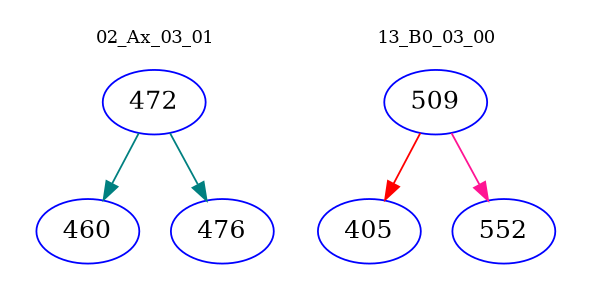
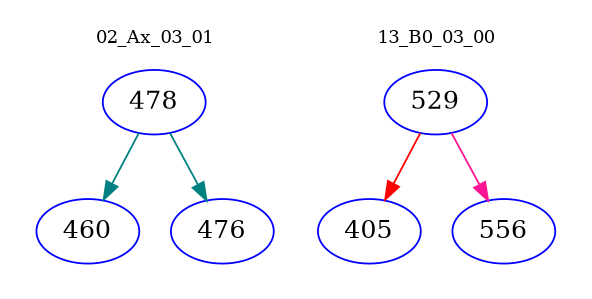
(154, 102) -> (154, 102)
(436, 102) -> (436, 102)
(504, 231) -> (504, 231)
